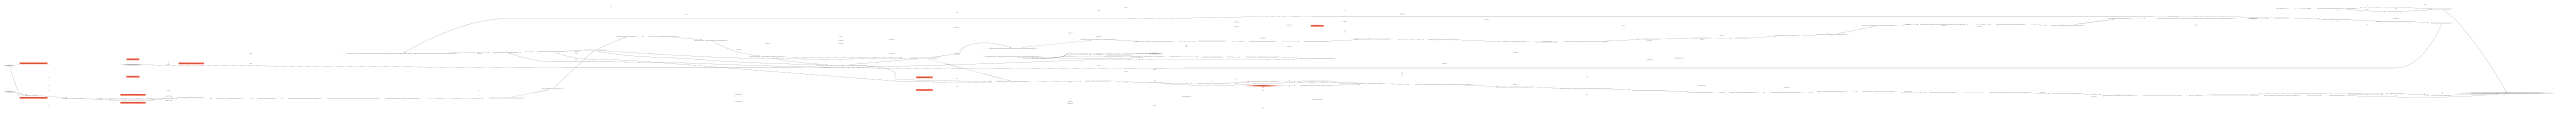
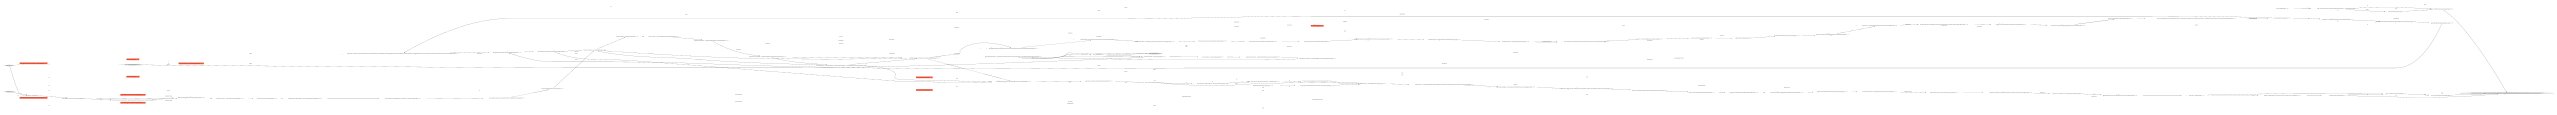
(1263, 86) -> (1263, 86)
